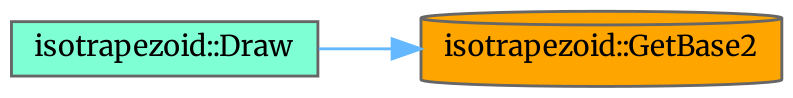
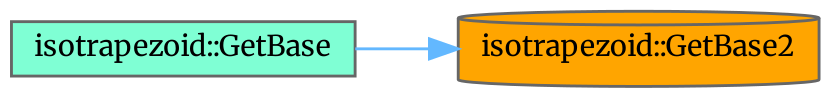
(165, 49) -> (183, 49)
